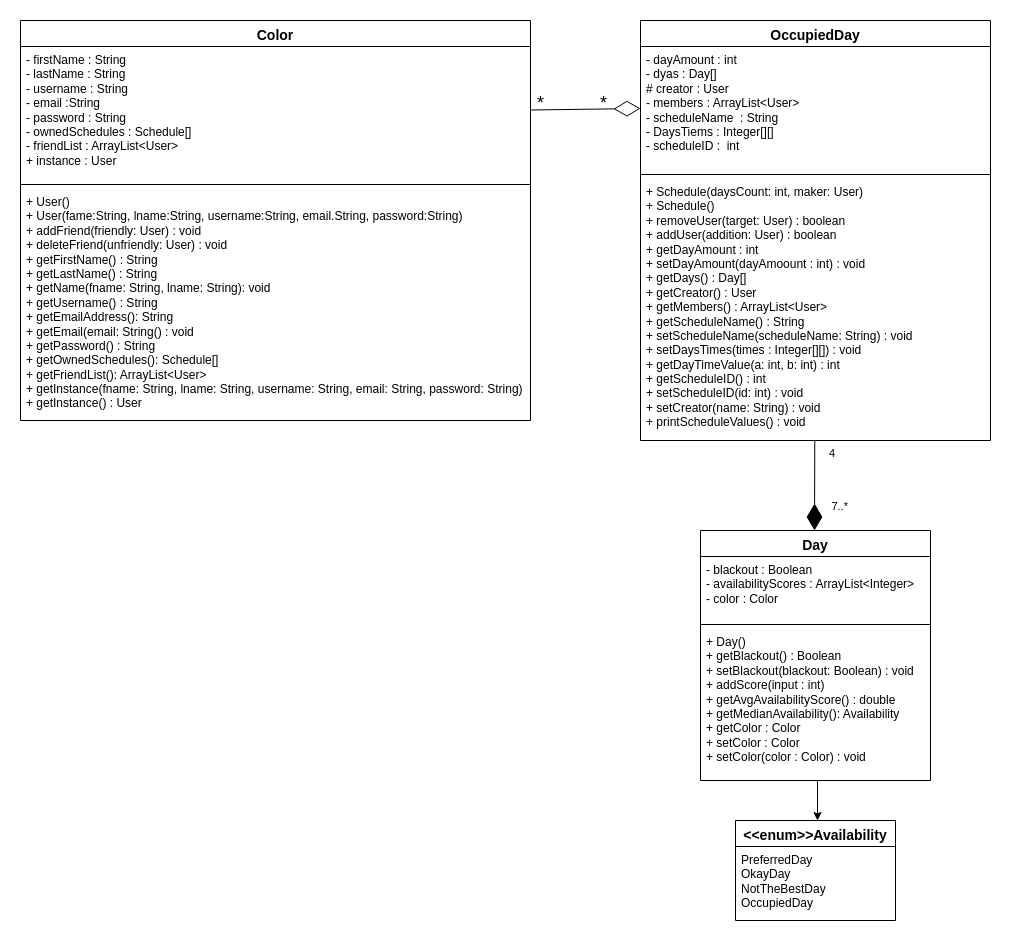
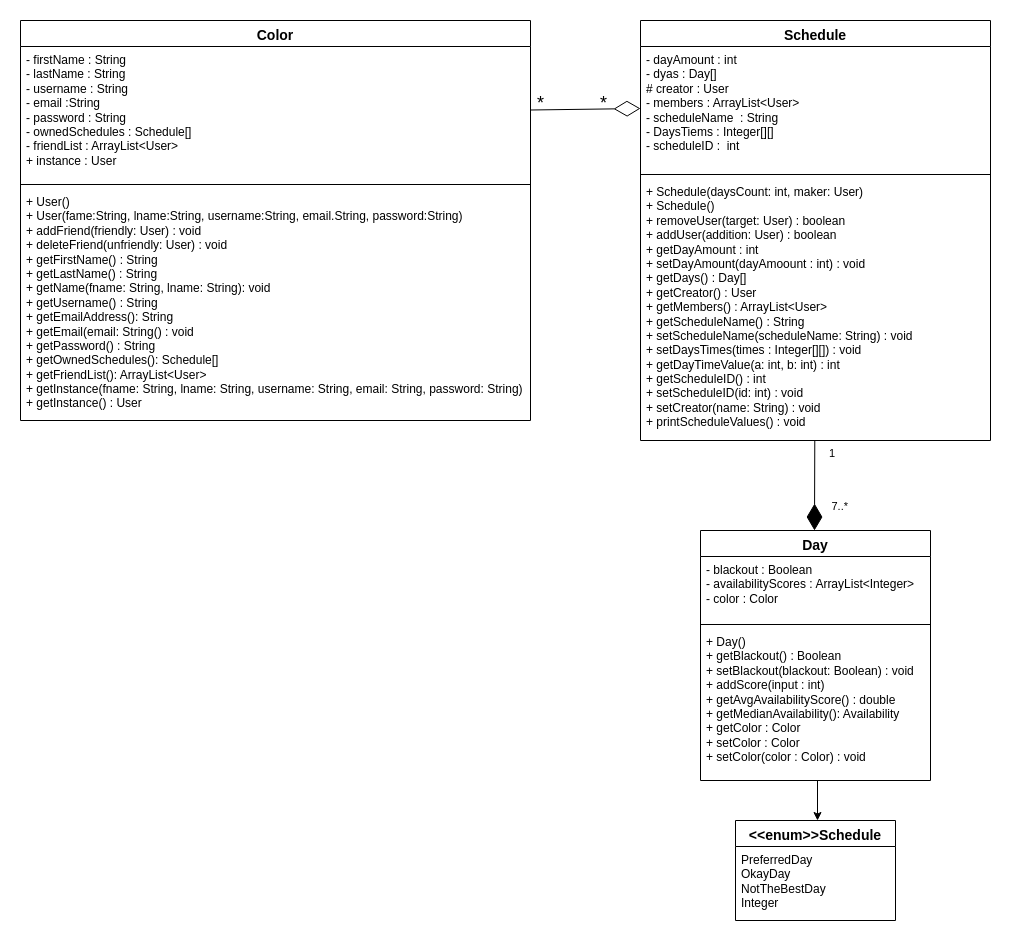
(816, 35) -> (816, 35)
(833, 453) -> (833, 453)
(816, 835) -> (816, 835)
(785, 882) -> (785, 882)
